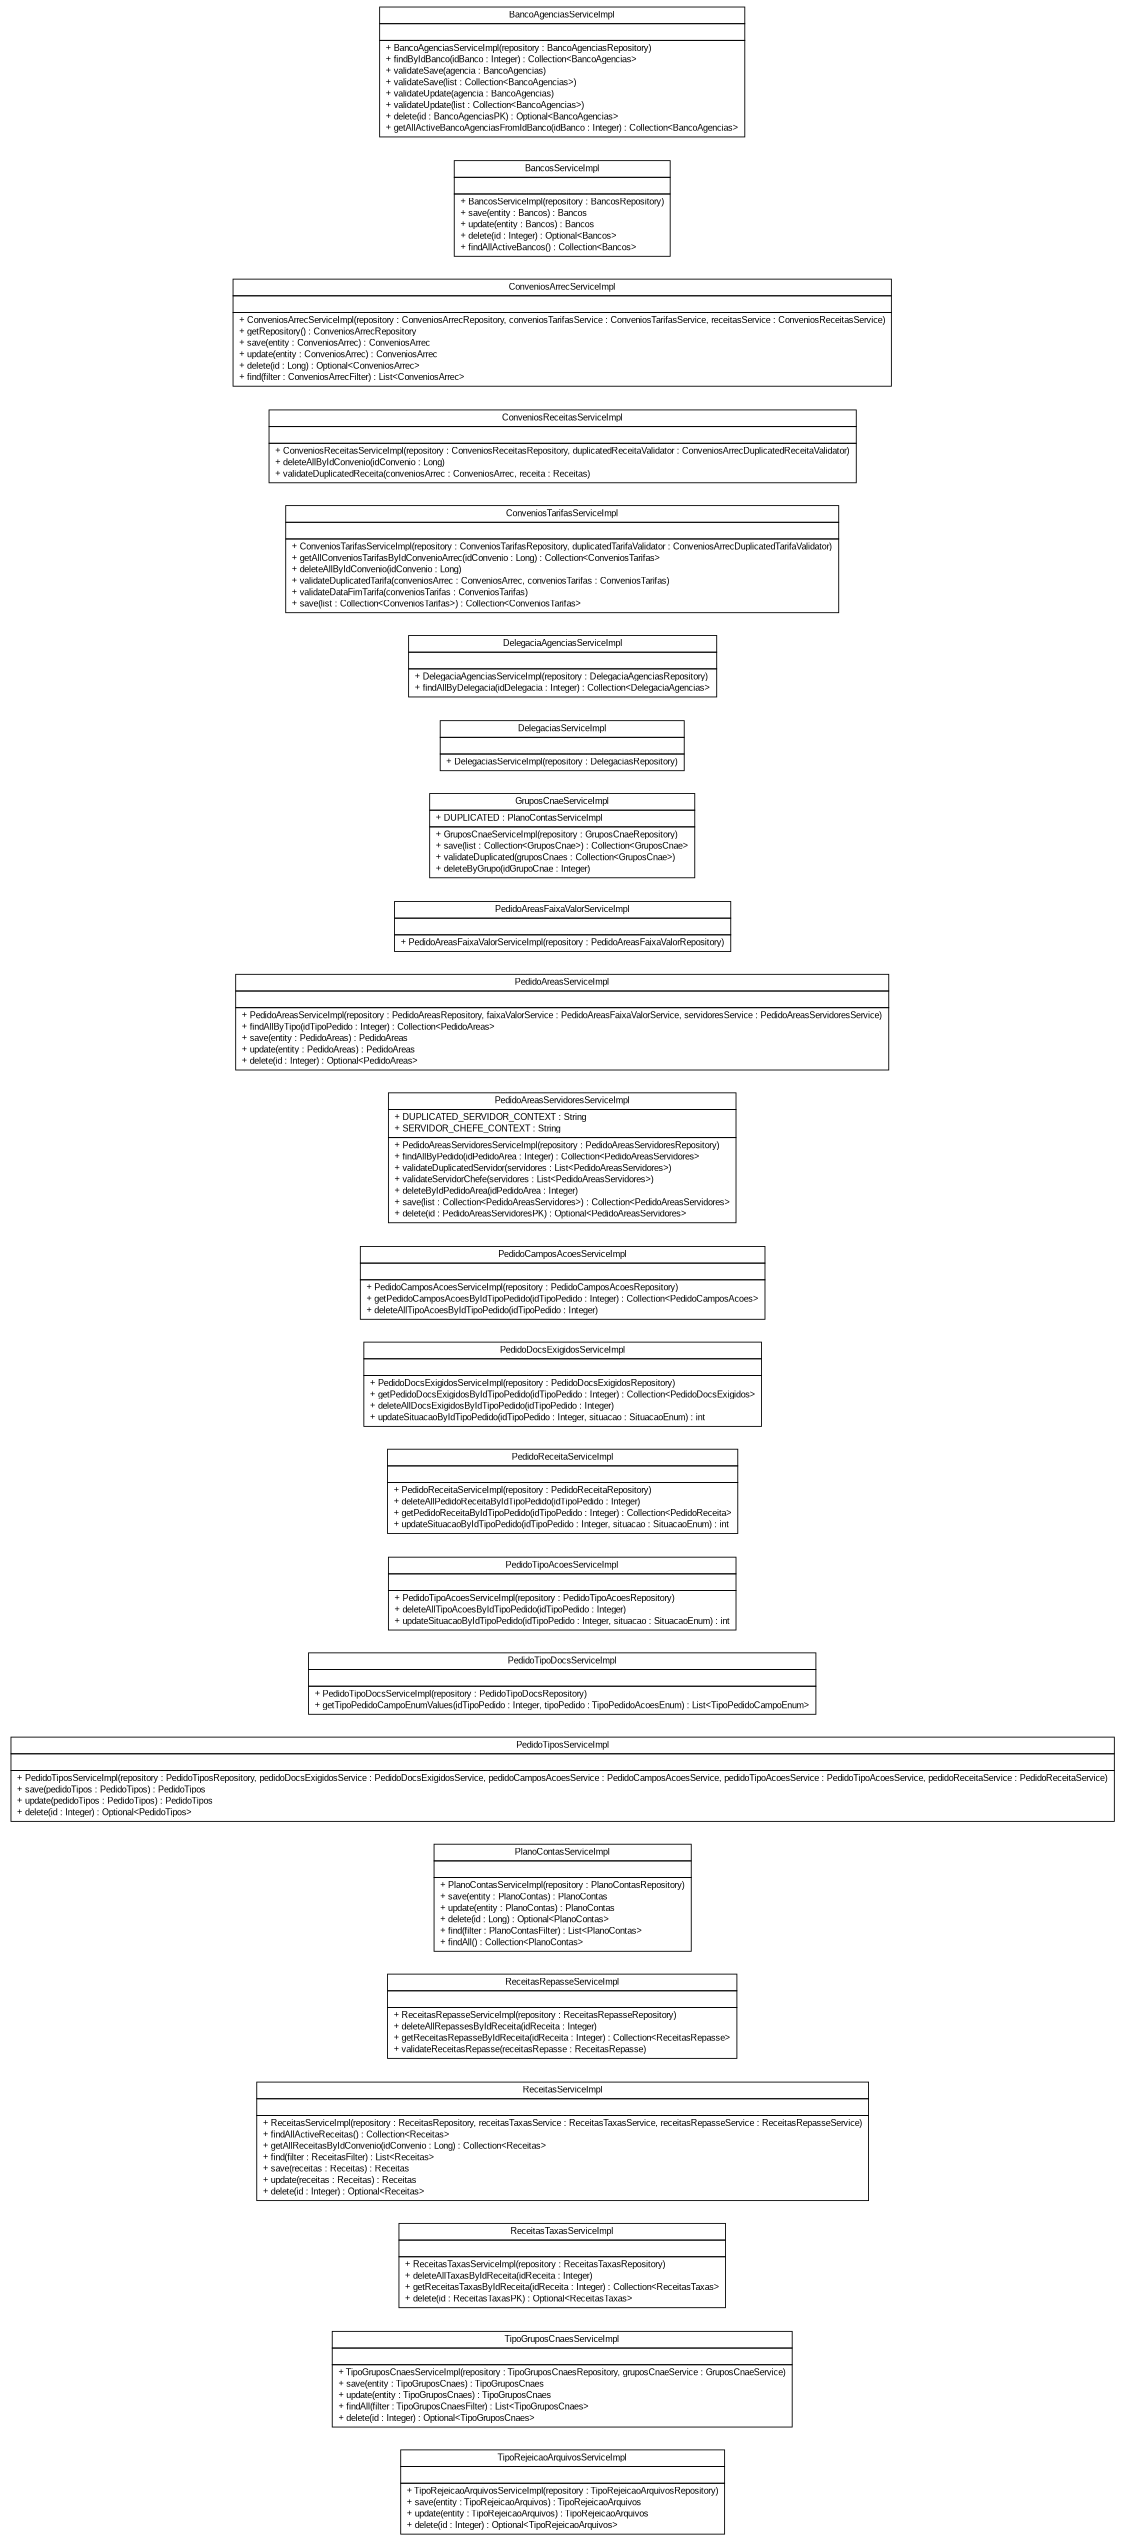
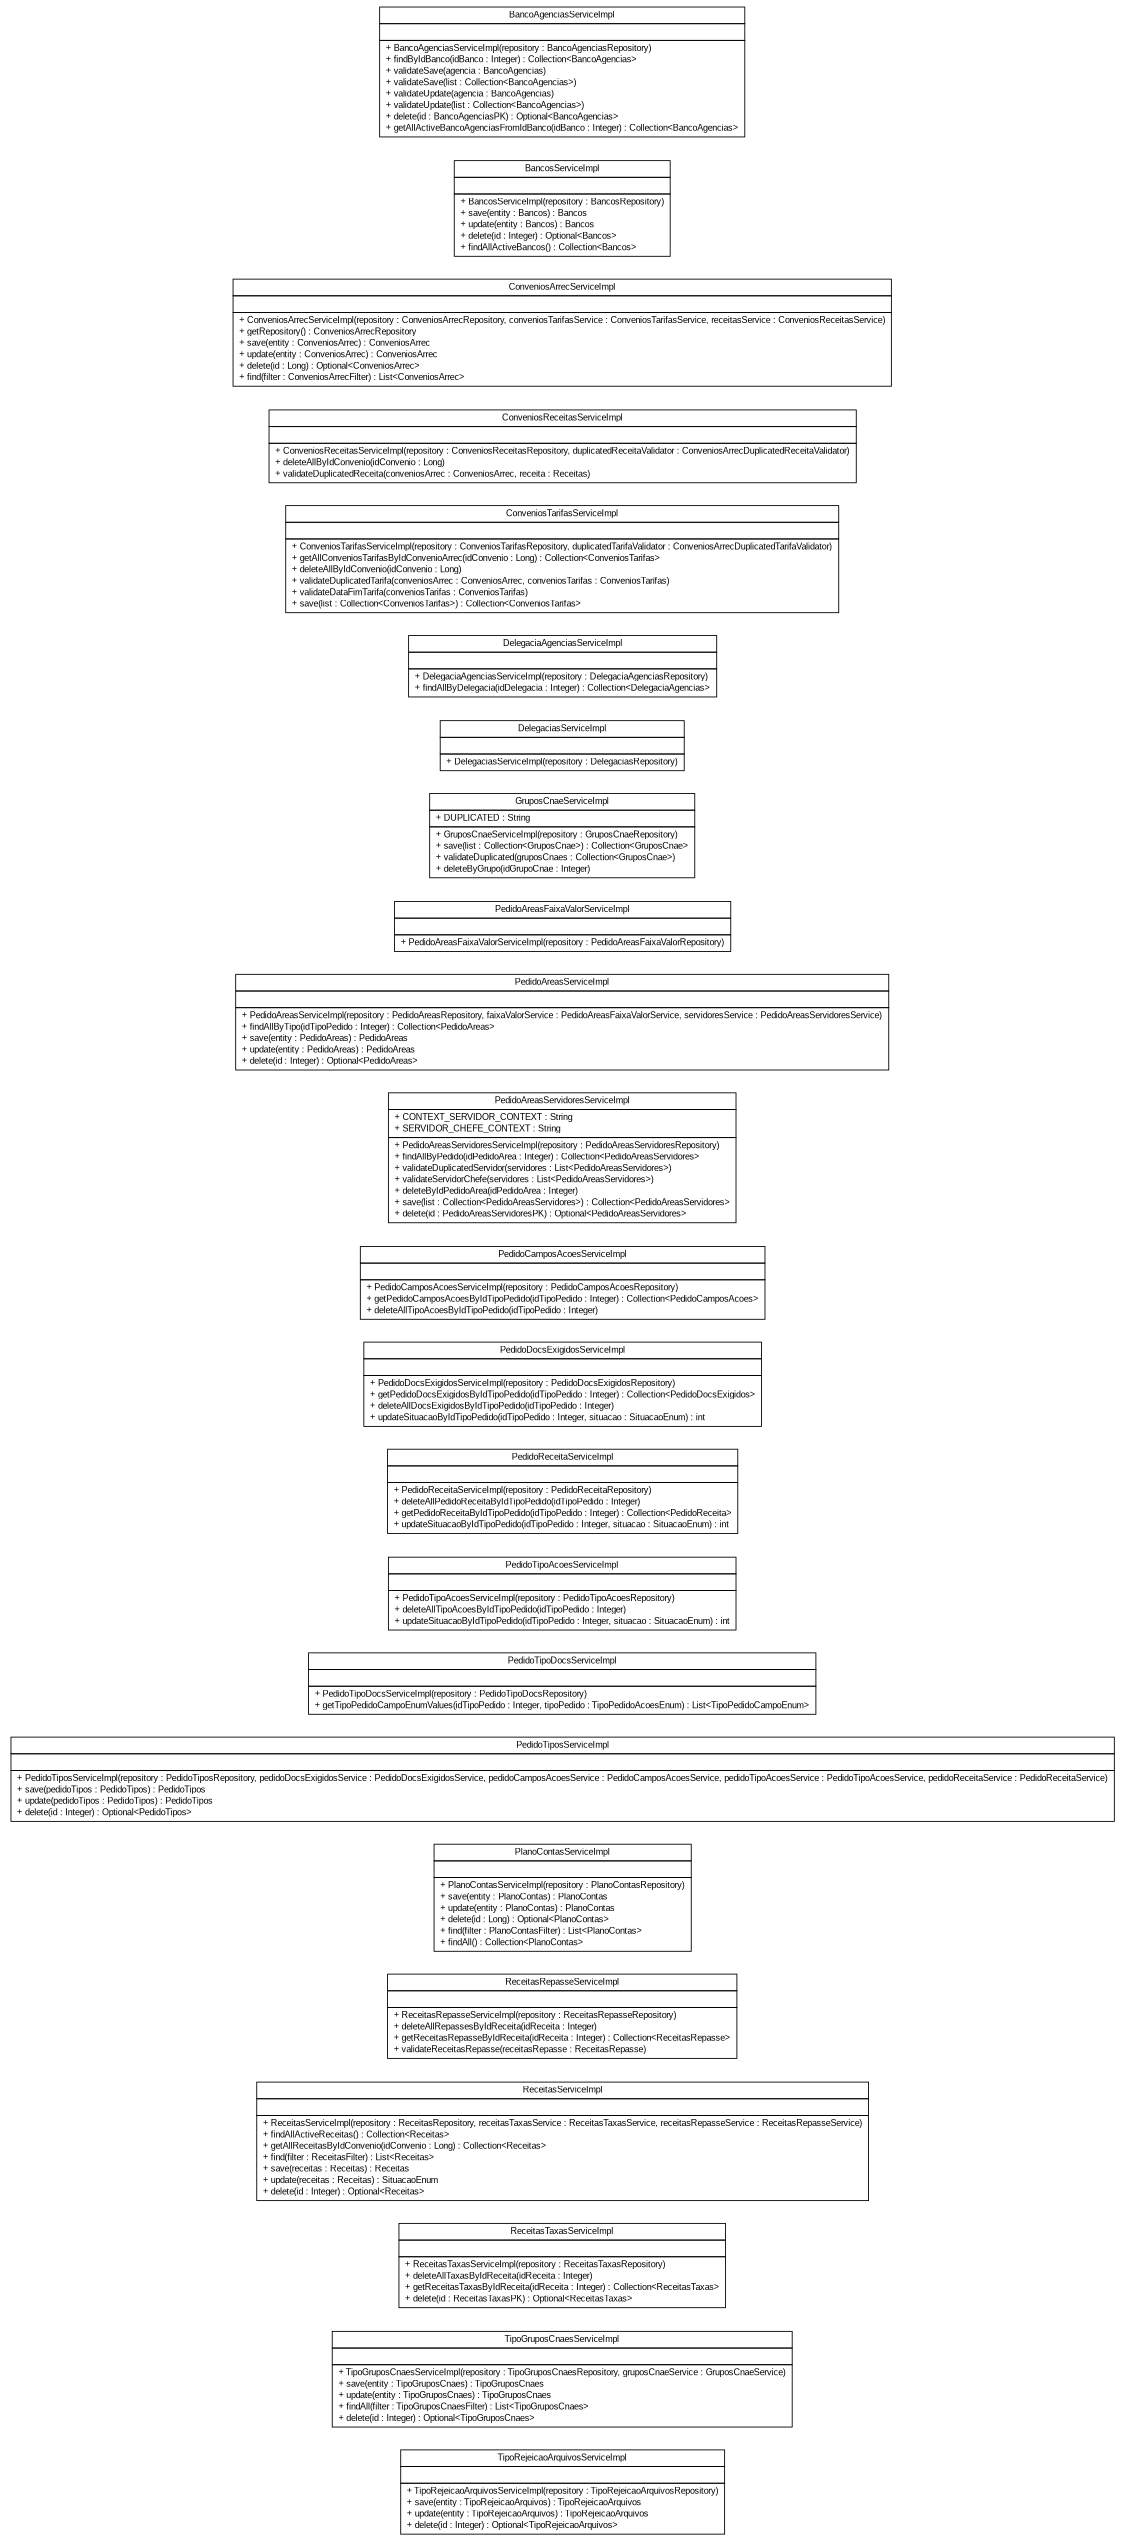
(519, 818) -> (483, 818)
(491, 1117) -> (484, 1117)
(340, 2180) -> (351, 2180)
